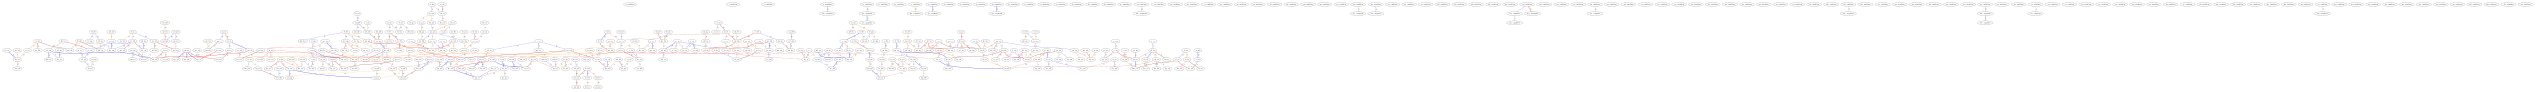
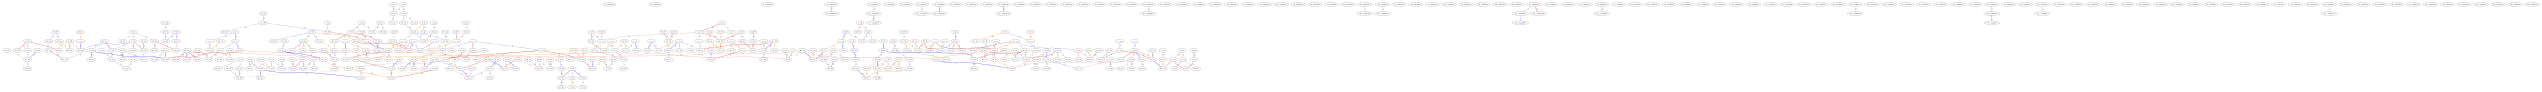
(219, 50) -> none
